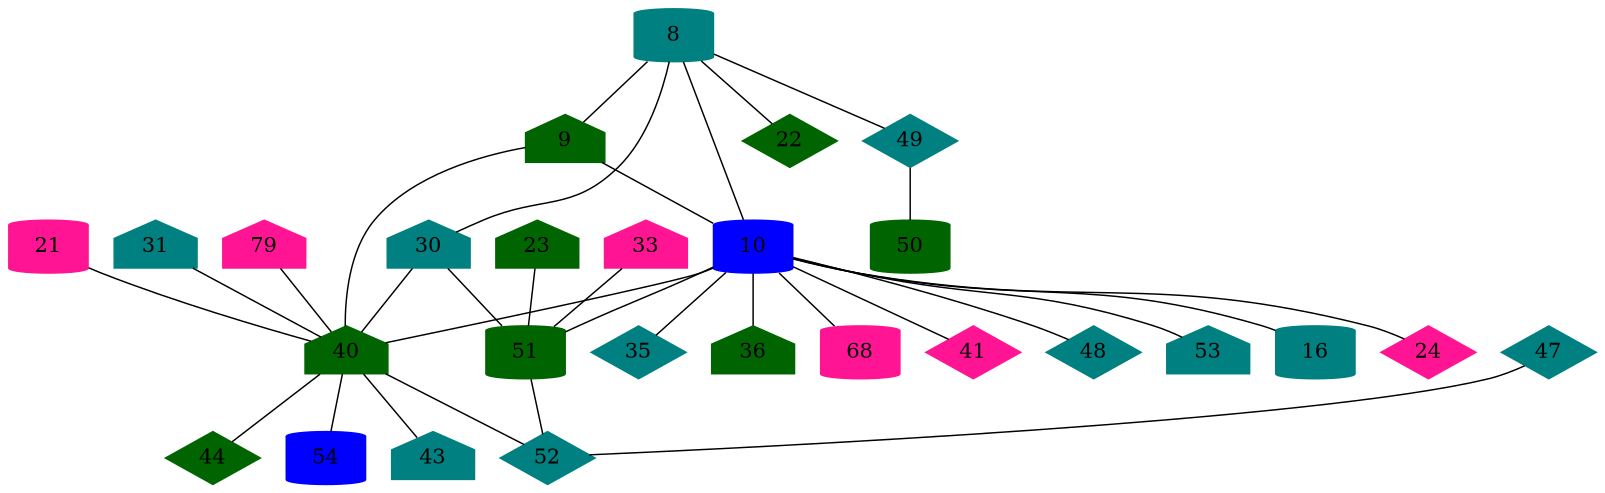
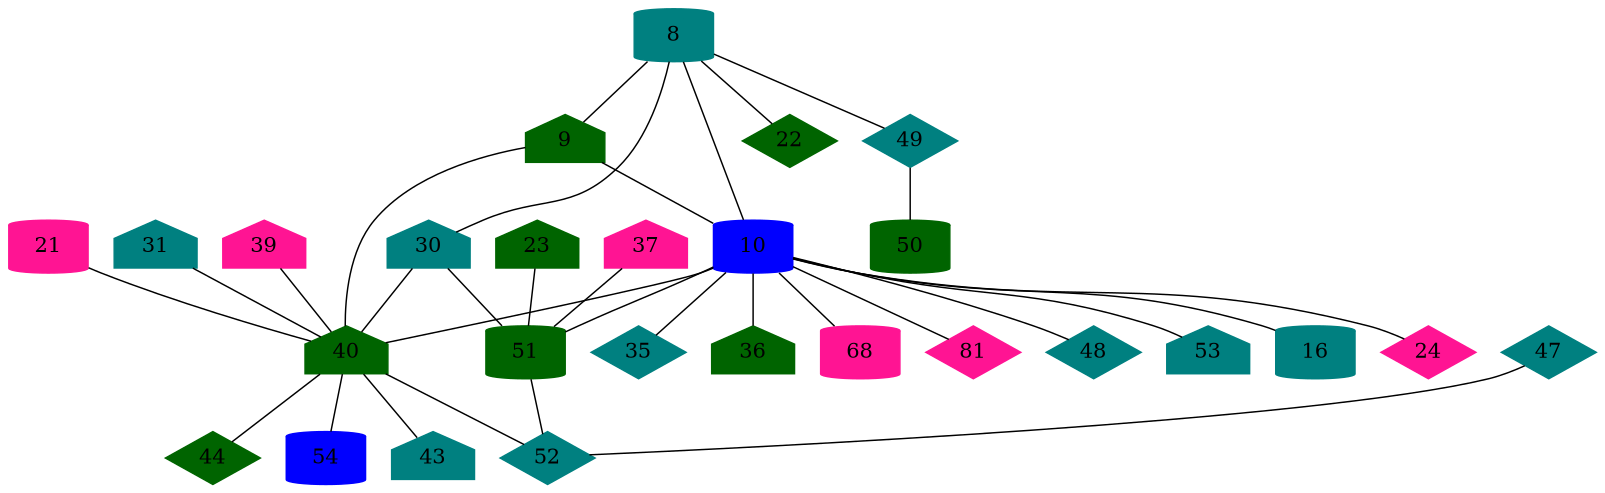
(264, 247) -> (264, 247)
(646, 247) -> (646, 247)
(973, 352) -> (973, 352)
